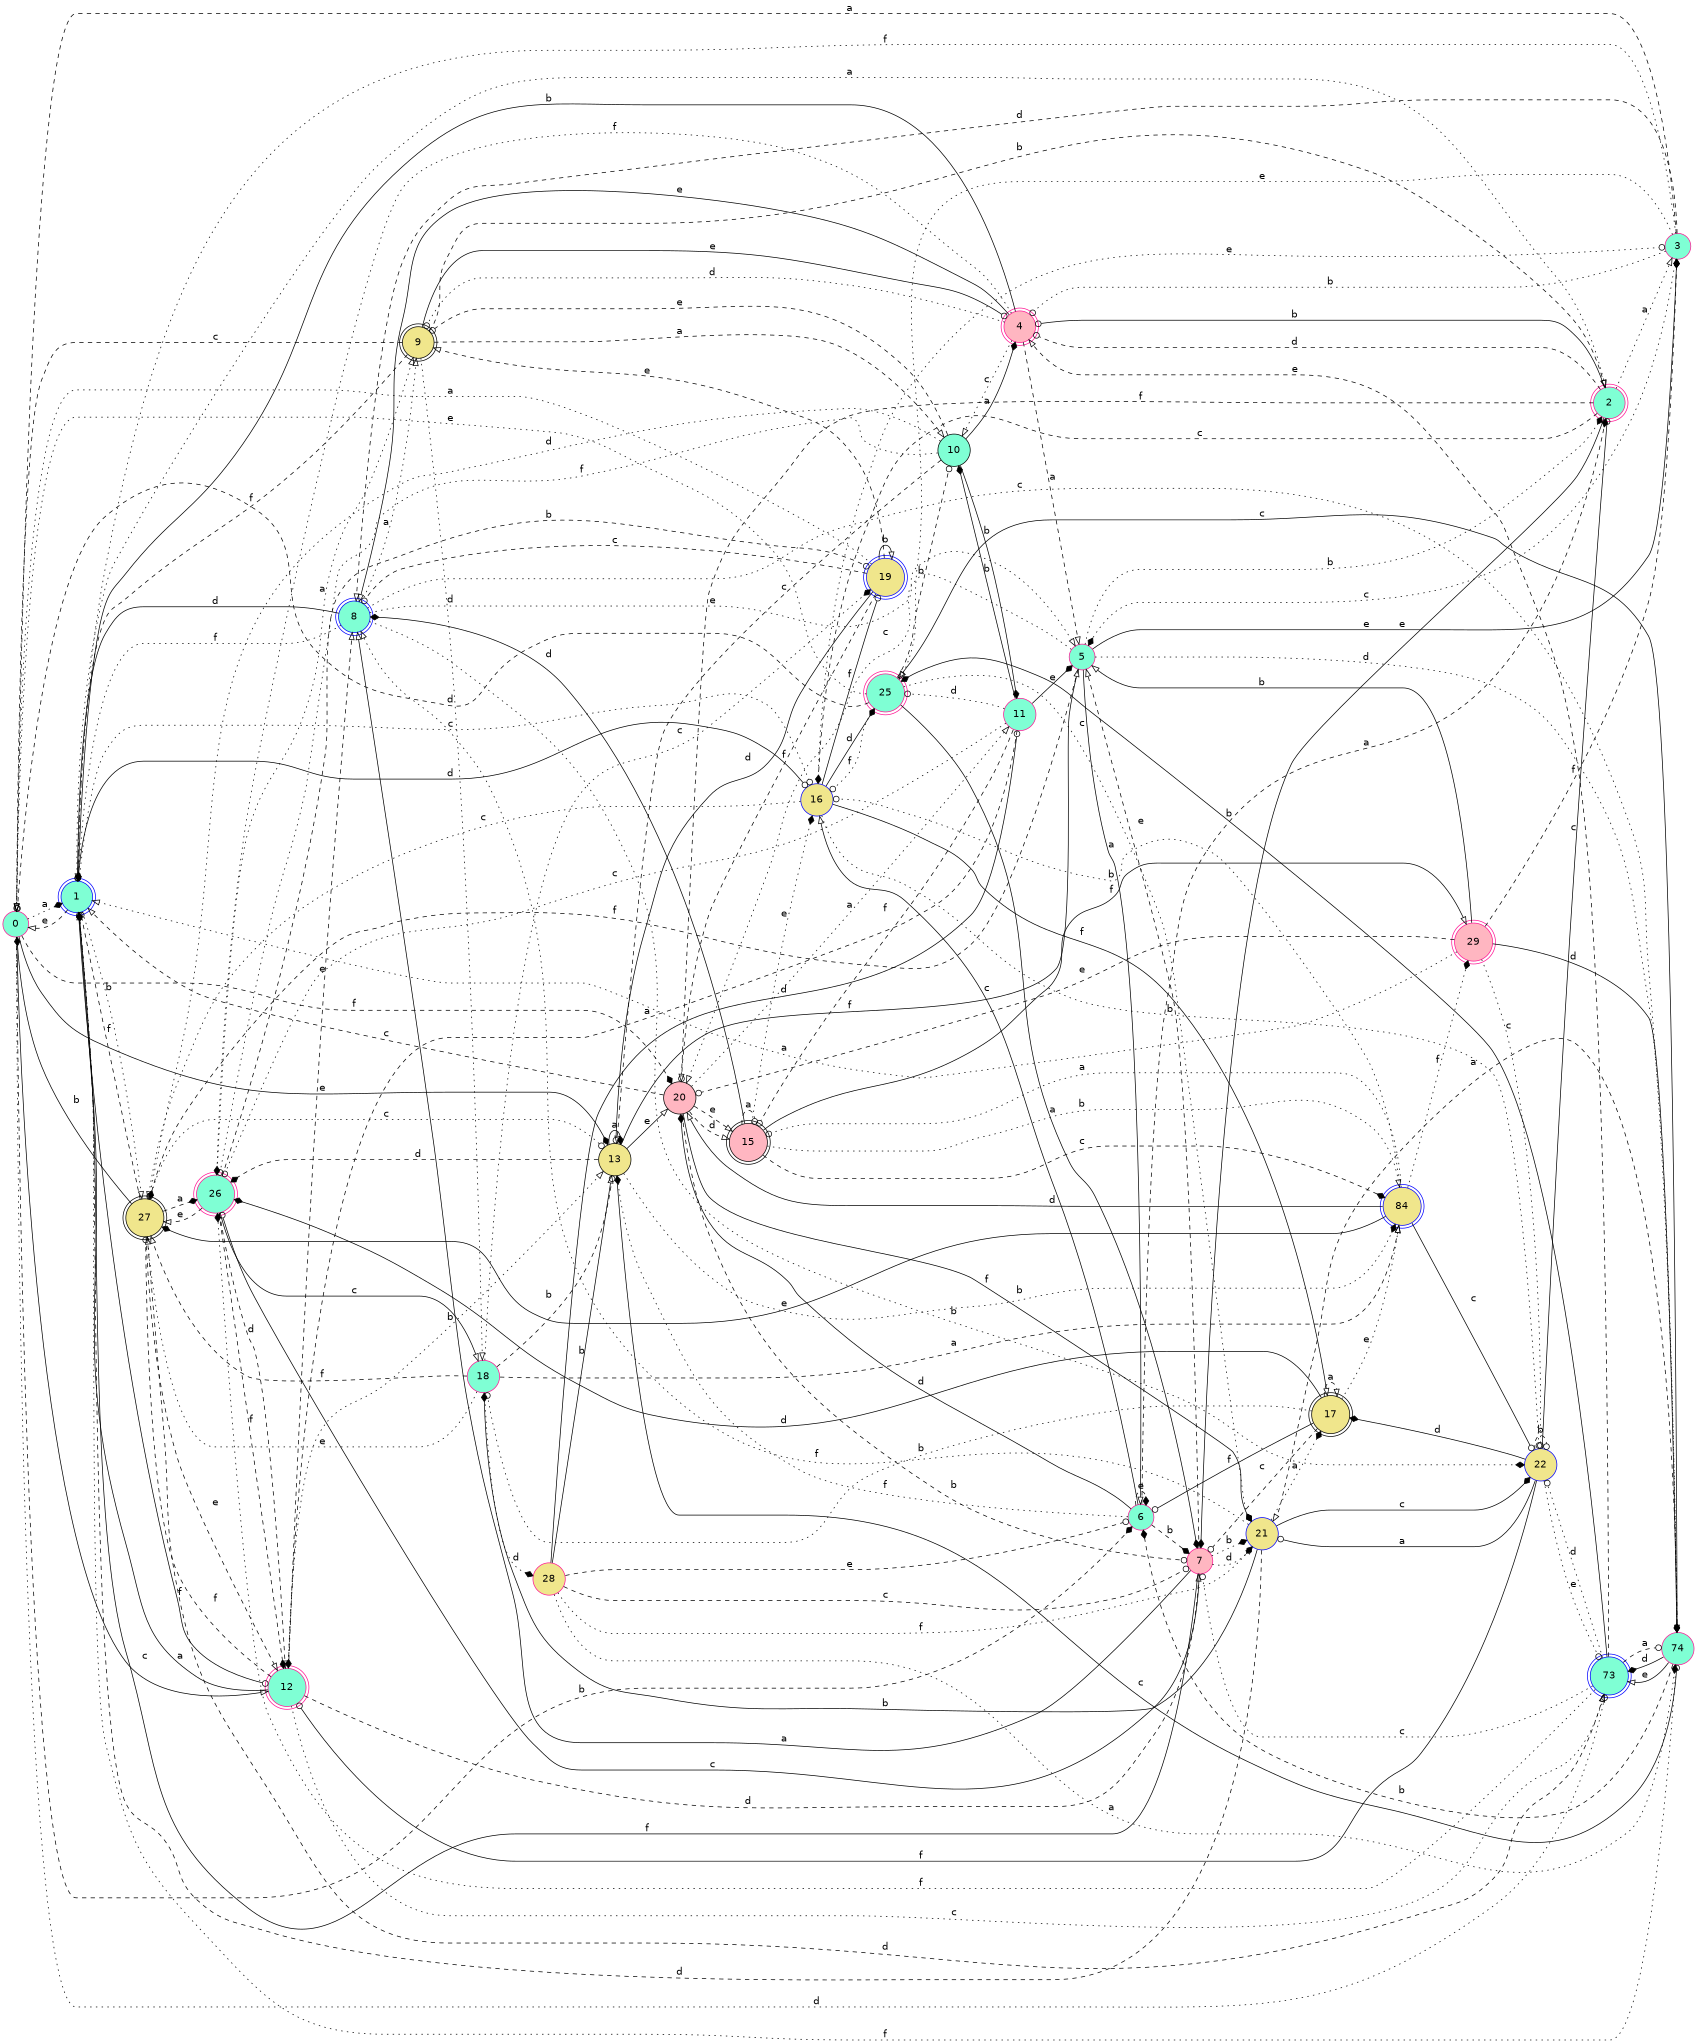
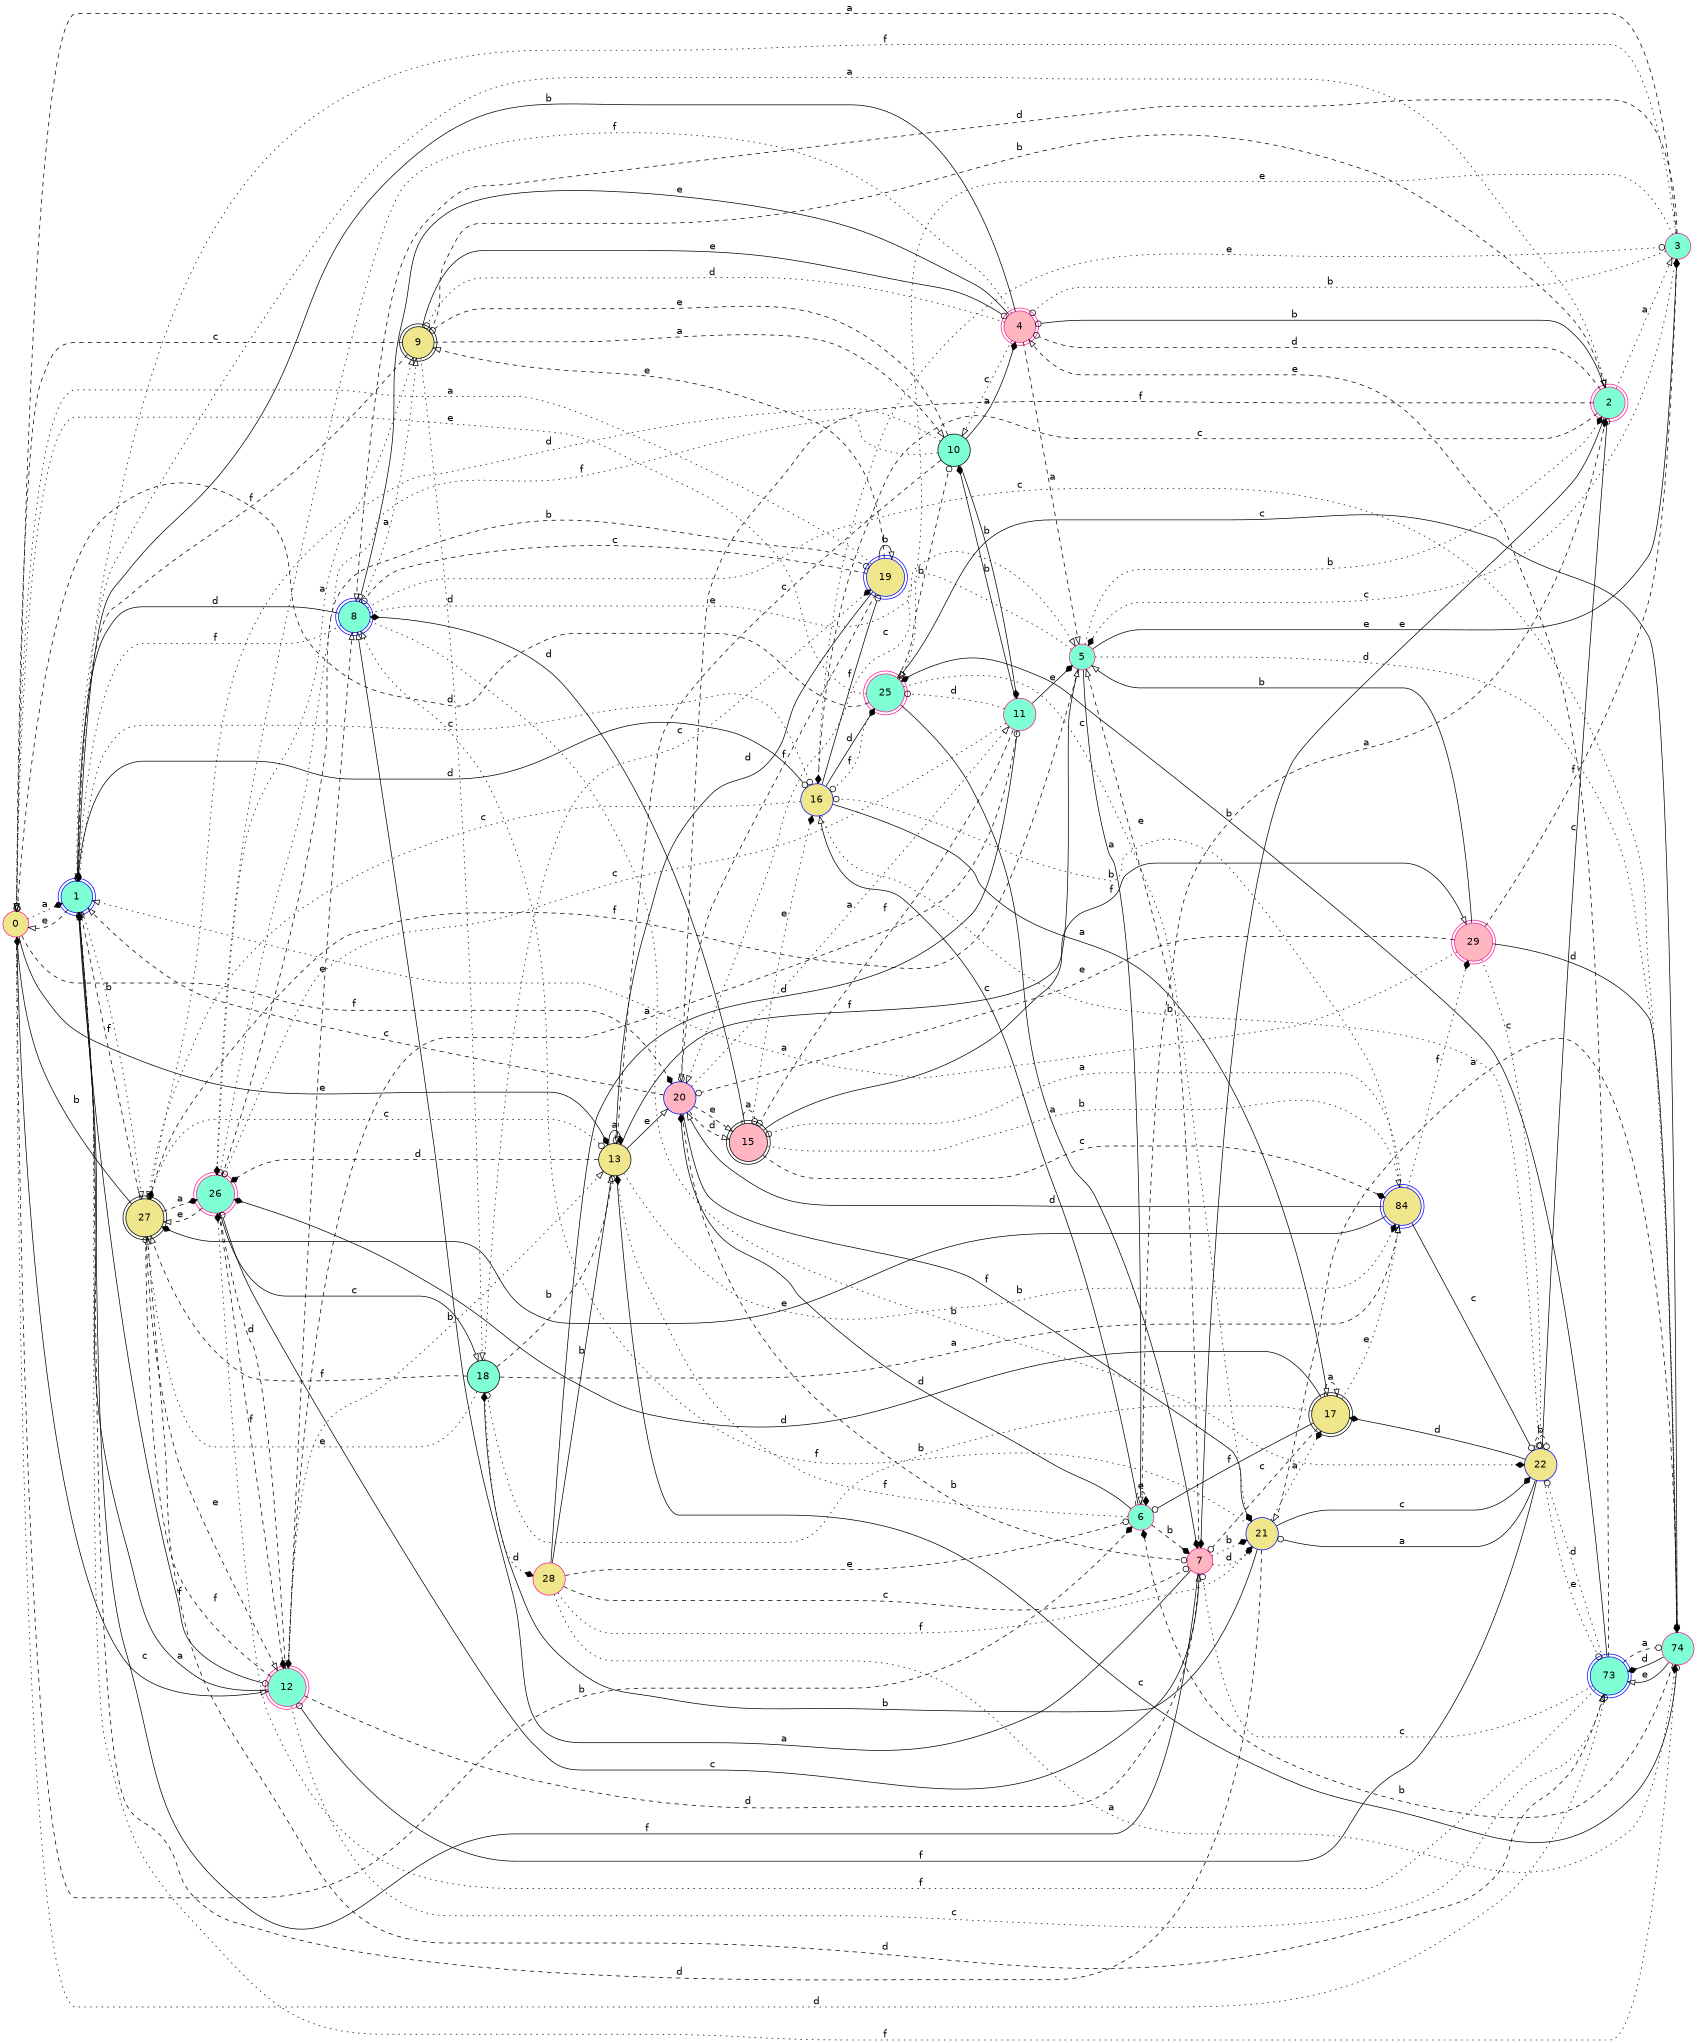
(16, 924) -> (16, 924)
(1082, 932) -> (1082, 932)
(680, 1098) -> (680, 1098)
(483, 1377) -> (483, 1377)
